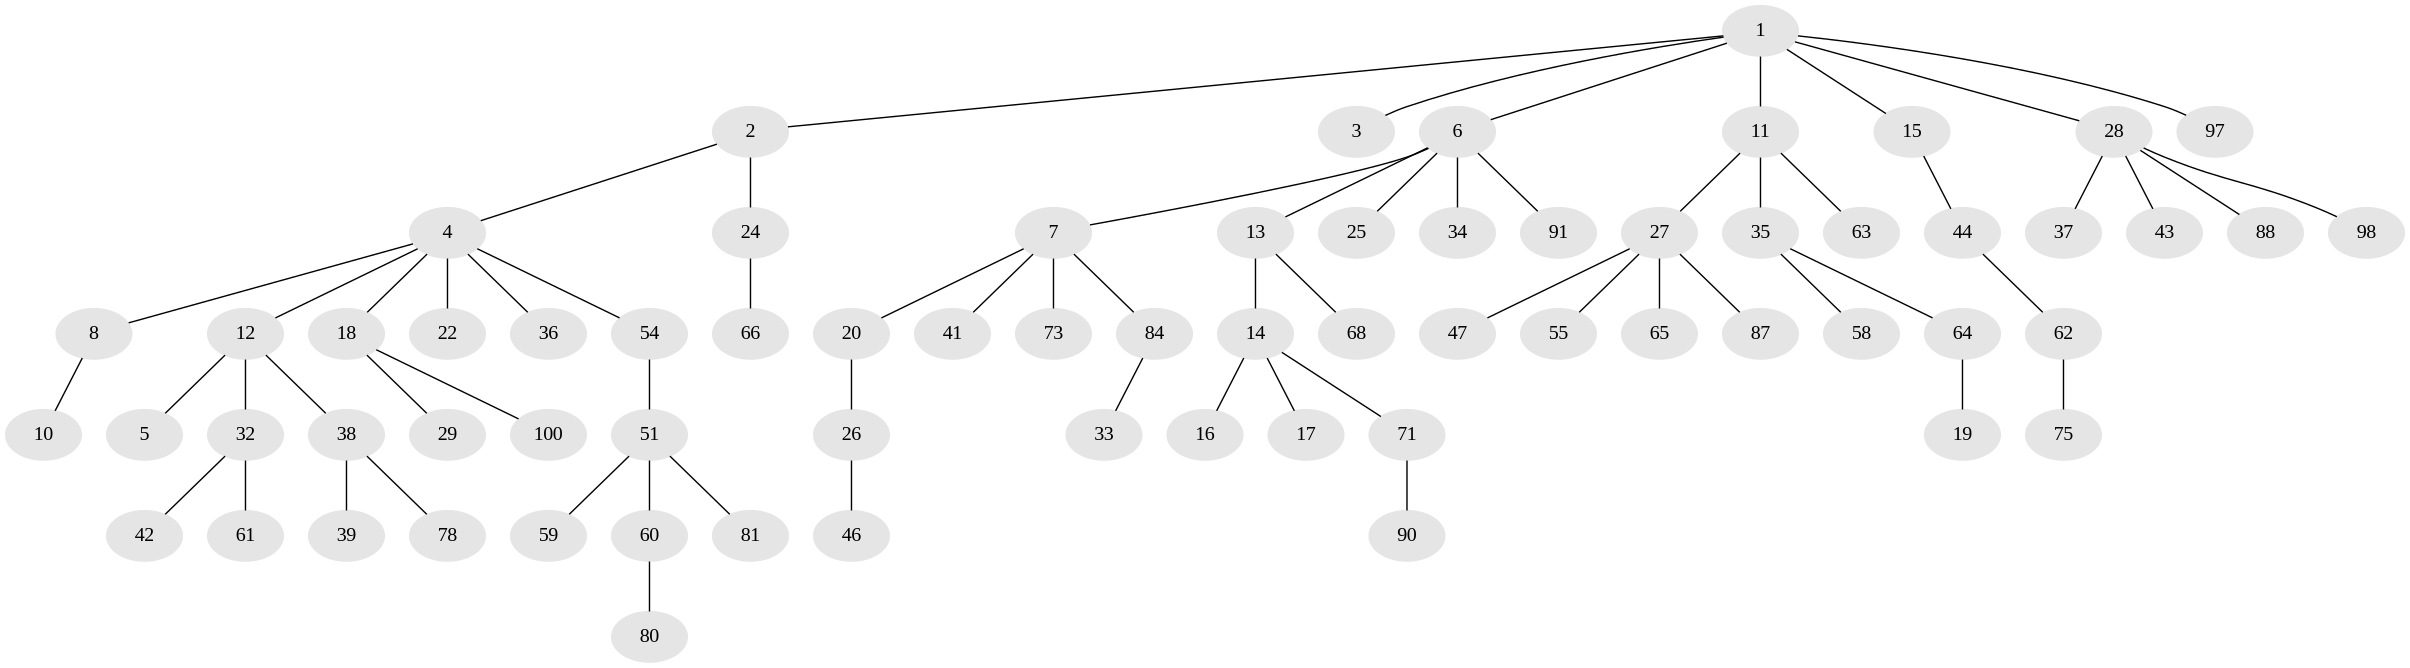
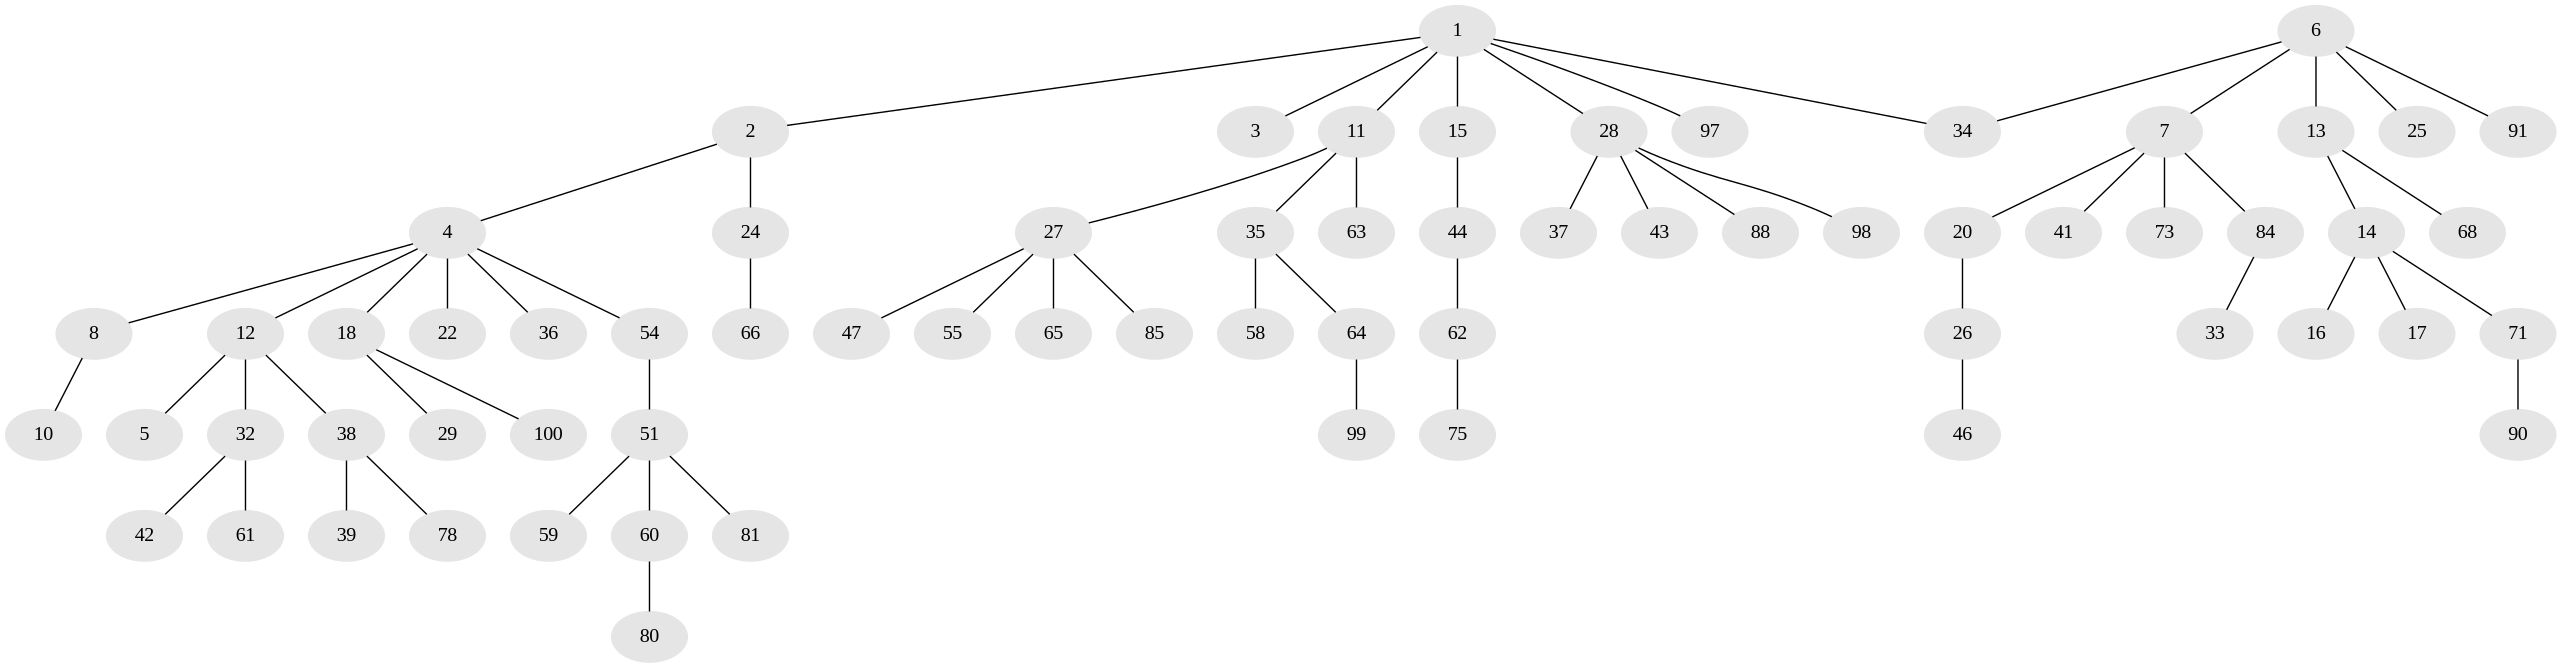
(1609, 81) -> (1710, 81)
(1760, 334) -> (1154, 334)
(1962, 435) -> (1356, 435)
